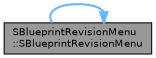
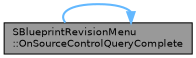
(78, 38) -> (98, 38)
